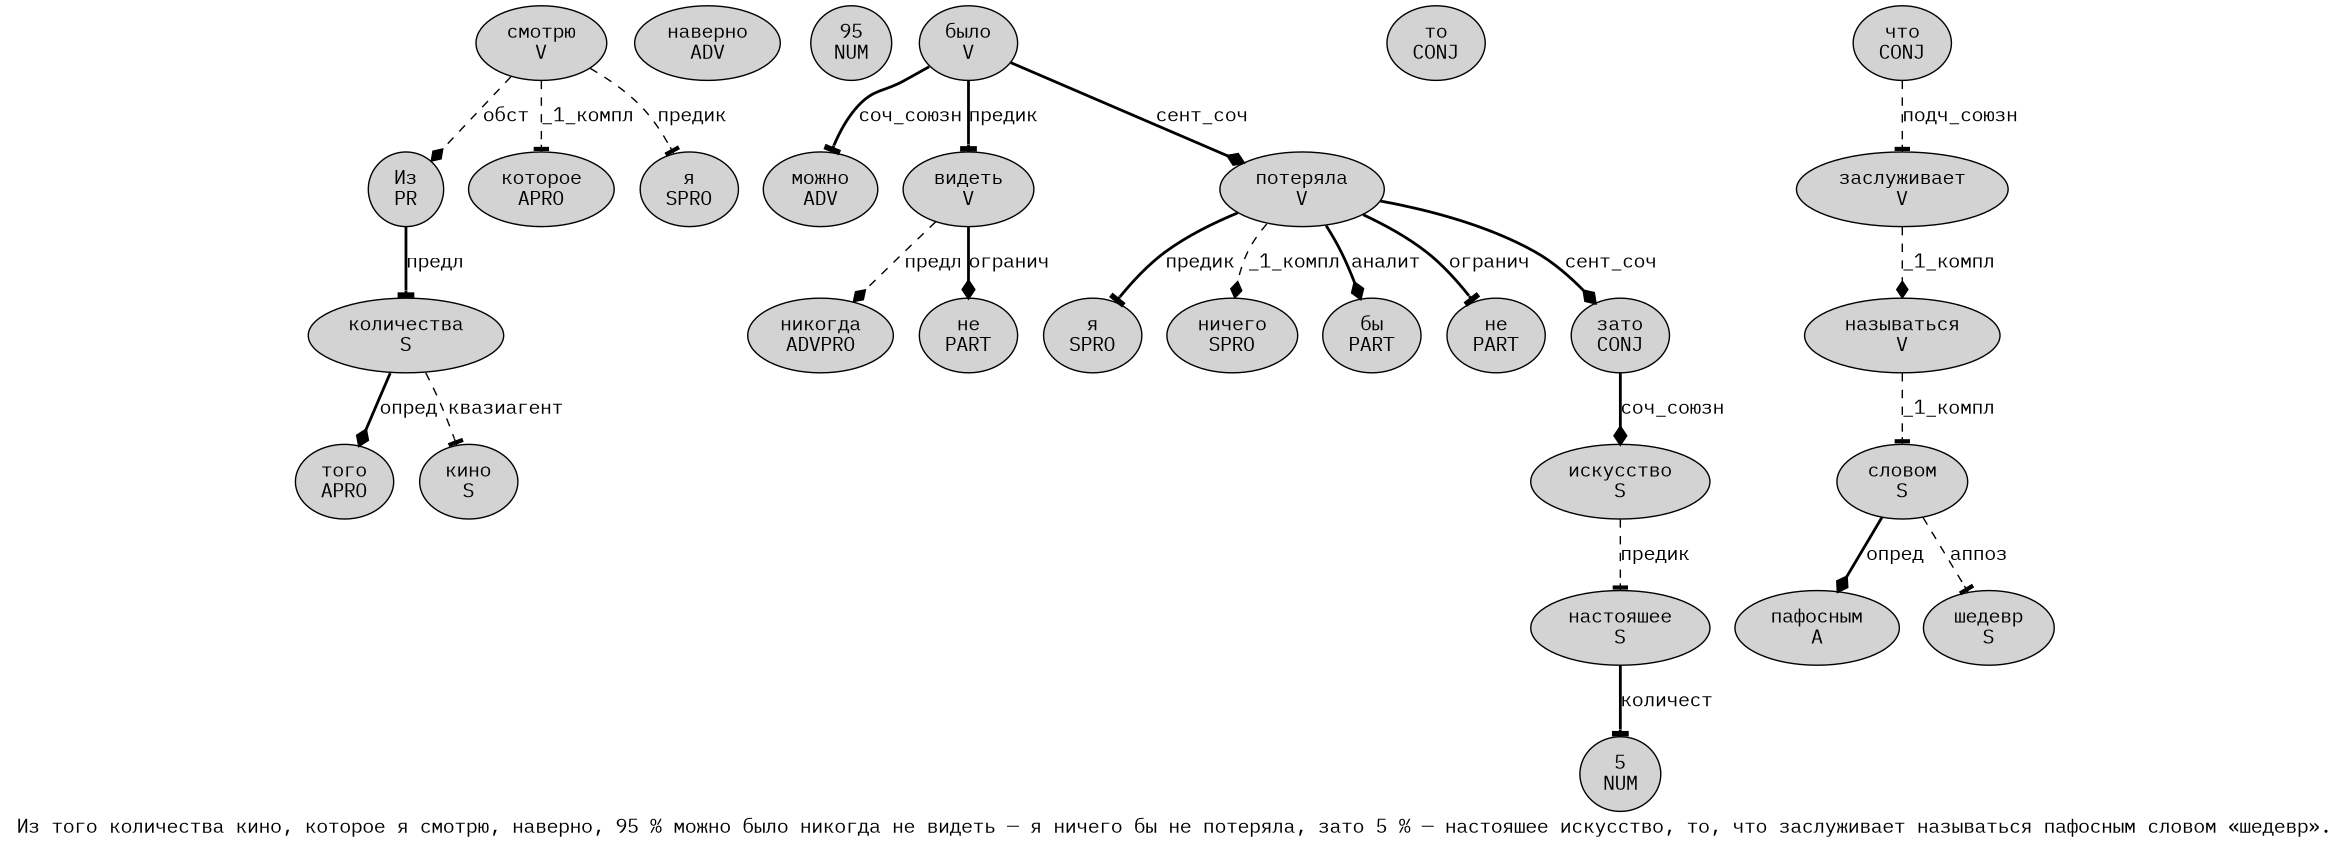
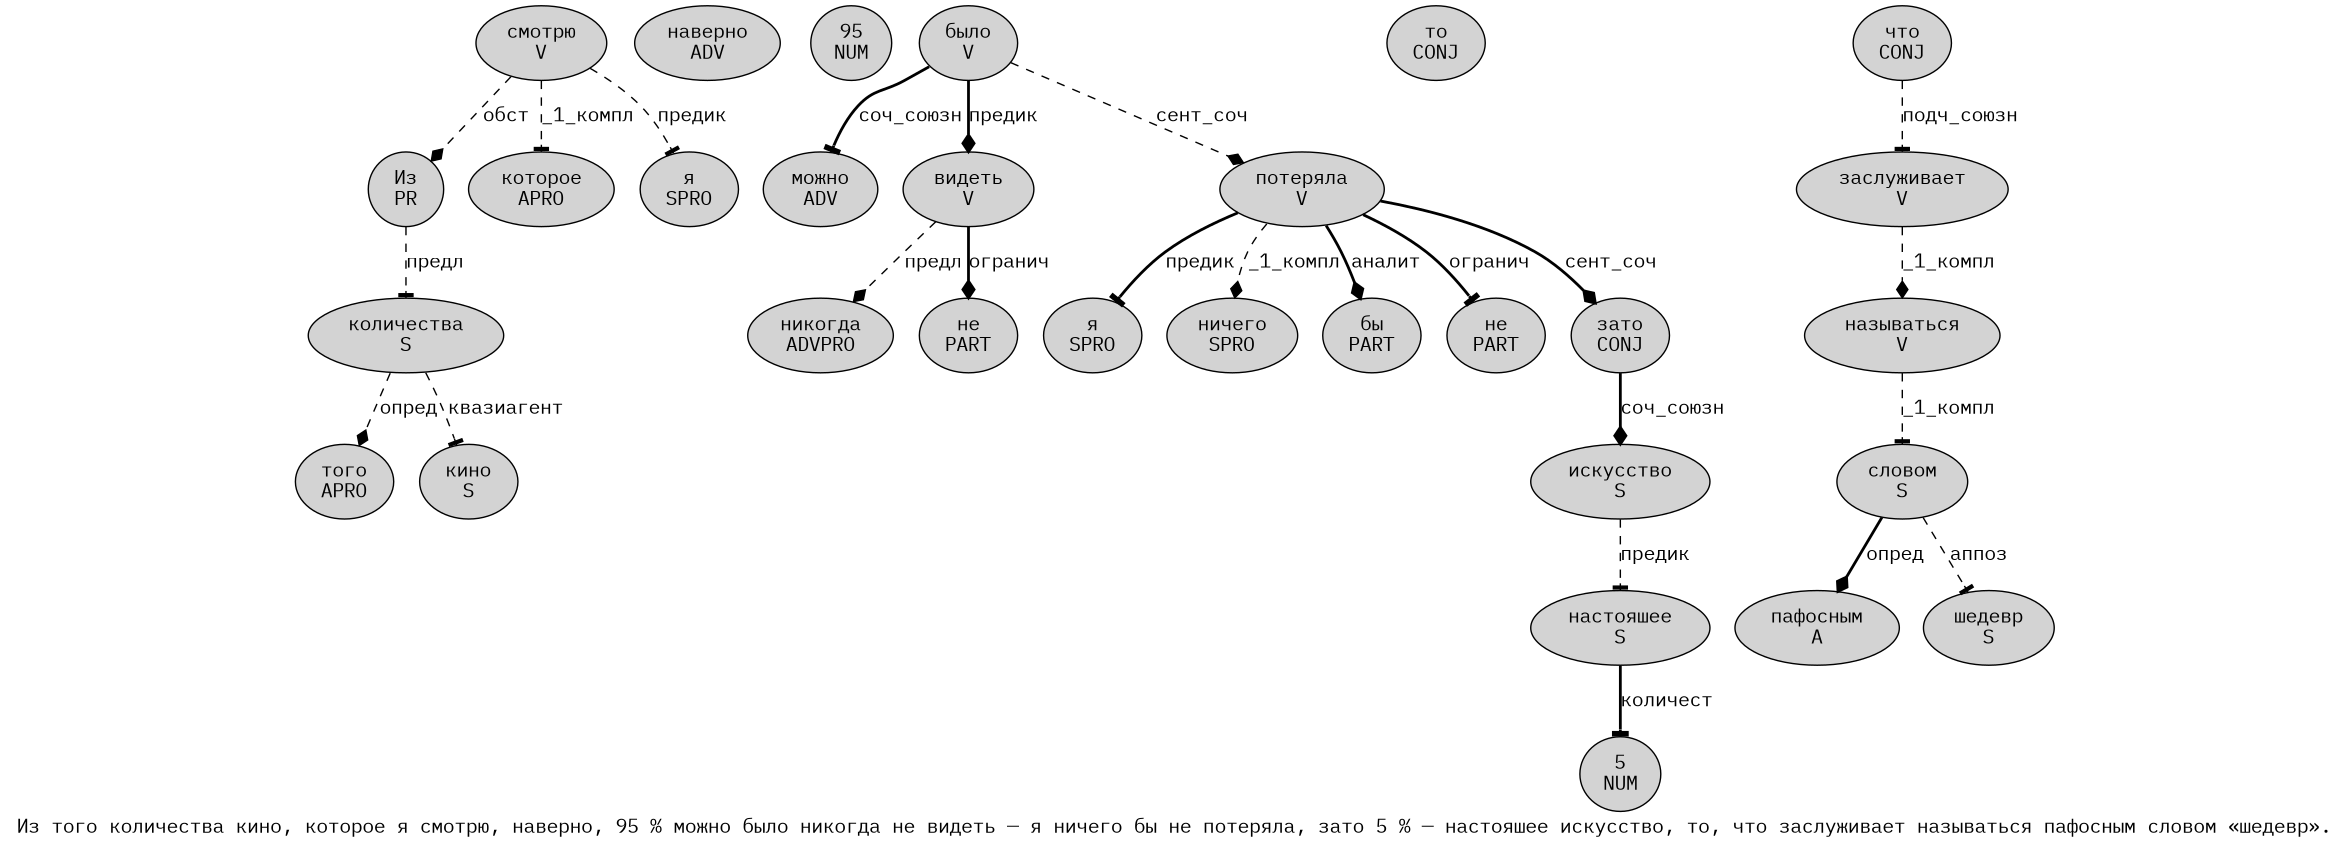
(1119, 109) -> (1119, 109)
(968, 113) -> (968, 108)
(406, 259) -> (406, 259)
(378, 402) -> (378, 402)
